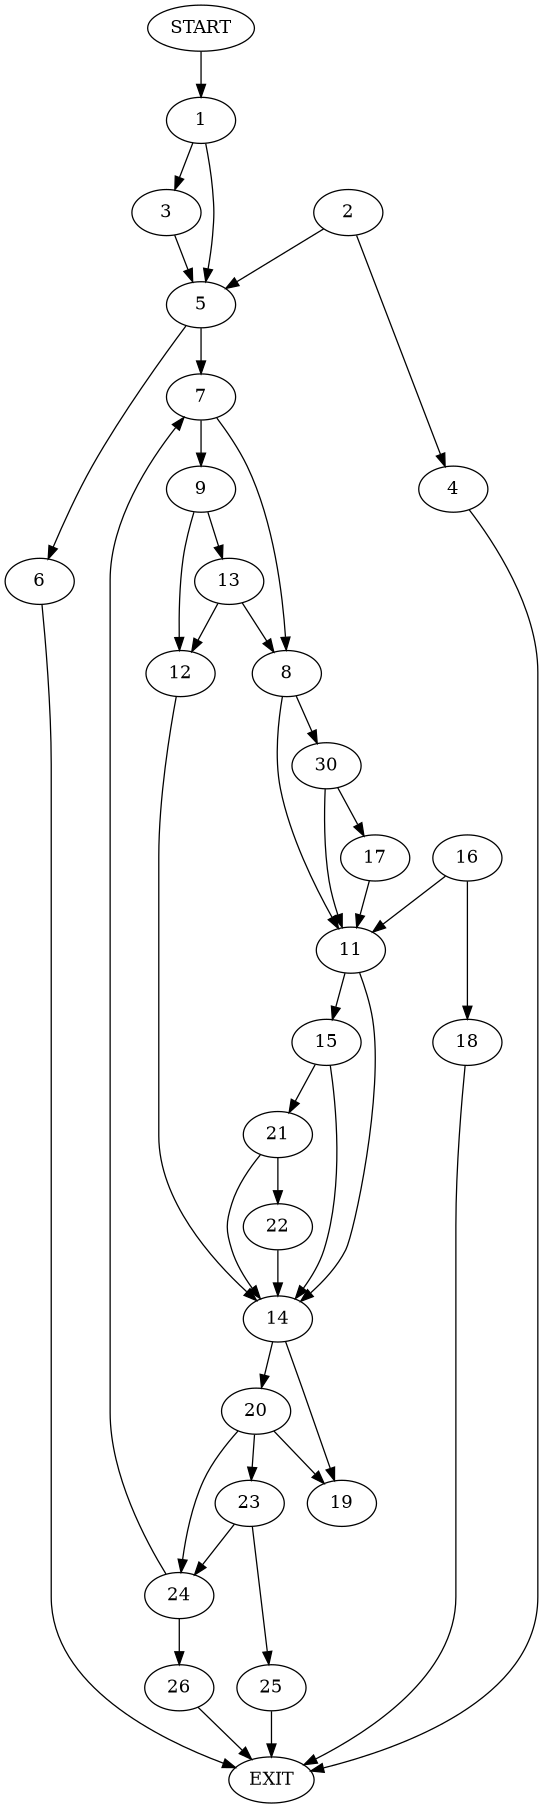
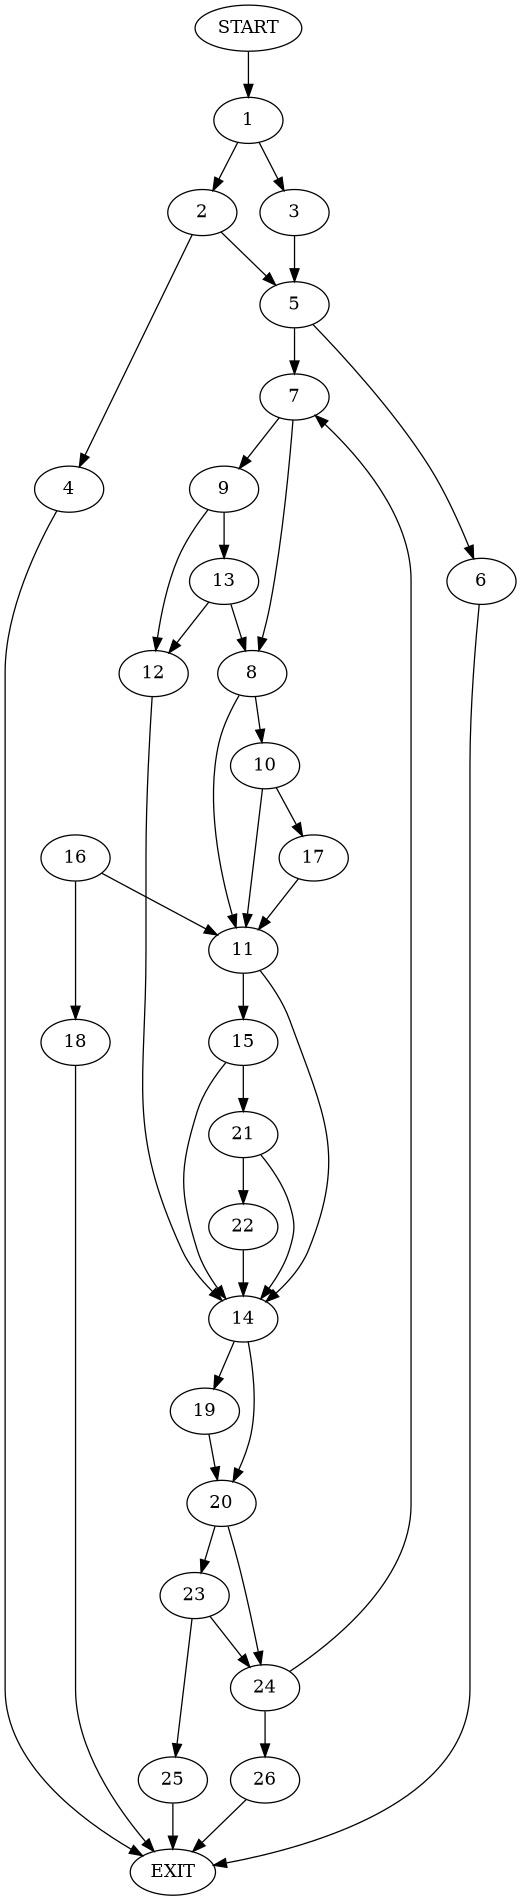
(214, 206) -> (228, 161)
(327, 766) -> (265, 766)
(294, 1452) -> (212, 1451)
